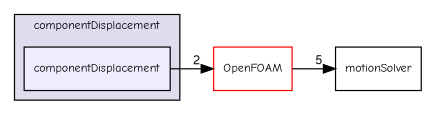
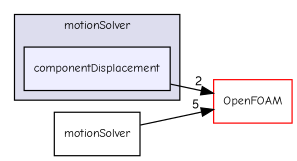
(97, 26) -> (97, 26)
(308, 69) -> (171, 119)
